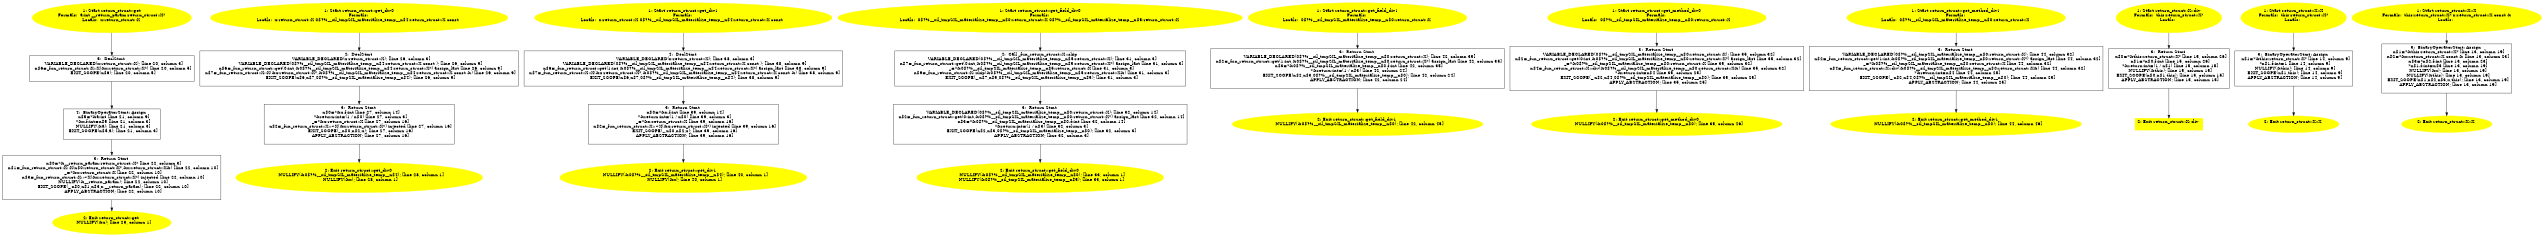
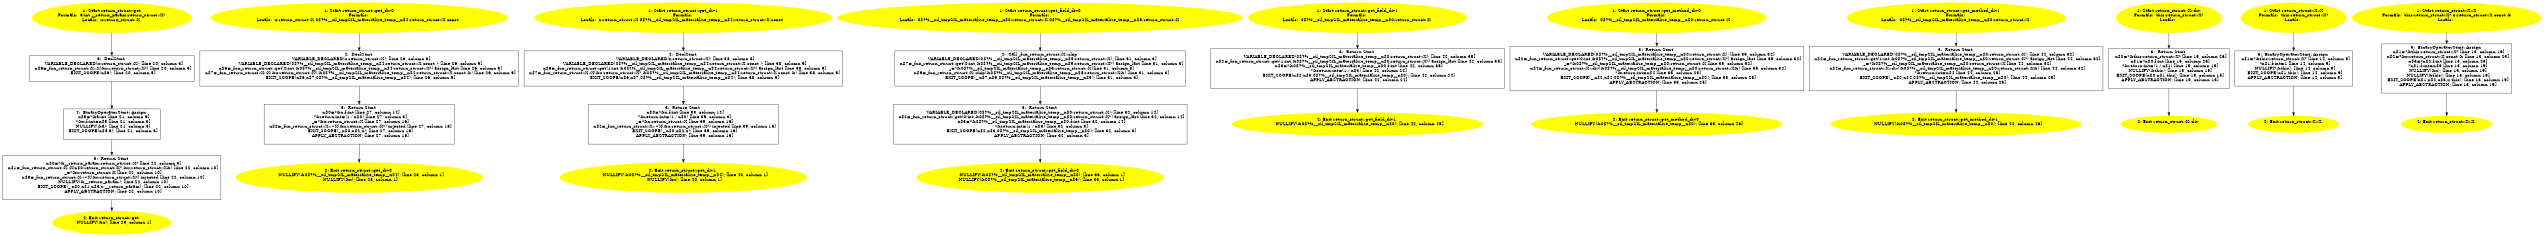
(2169, 124) -> (2169, 124)
